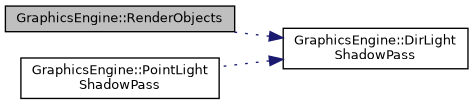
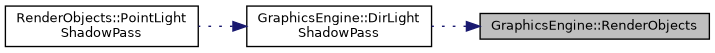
(250, 34) -> (449, 26)
(120, 78) -> (102, 26)
